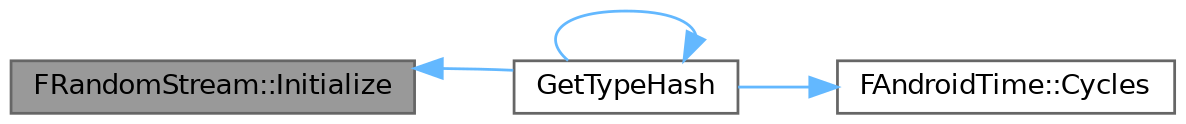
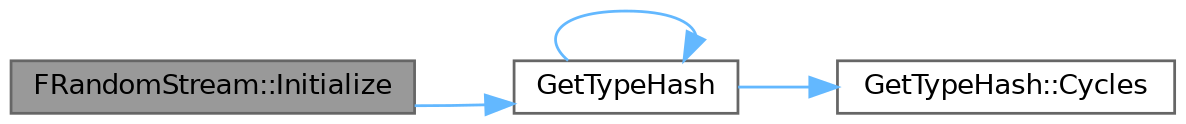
(478, 69) -> (450, 106)
(1006, 87) -> (1006, 87)
